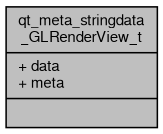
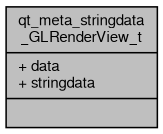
(42, 83) -> (57, 83)
